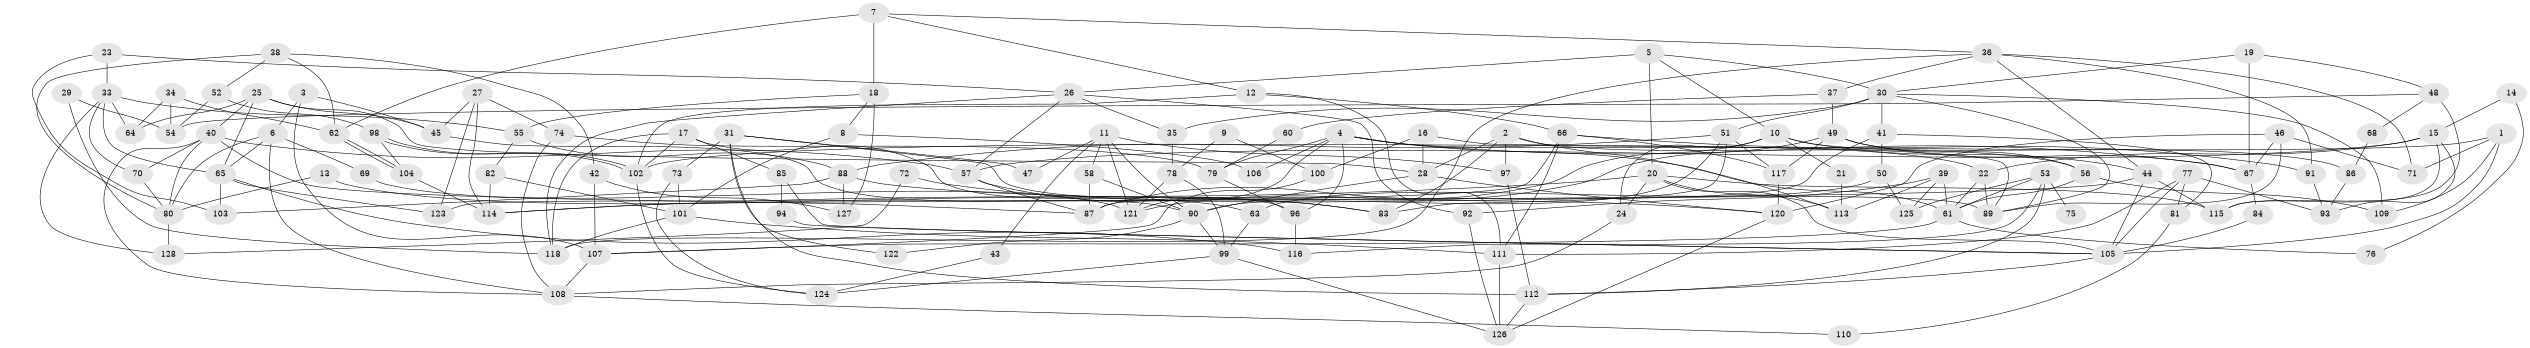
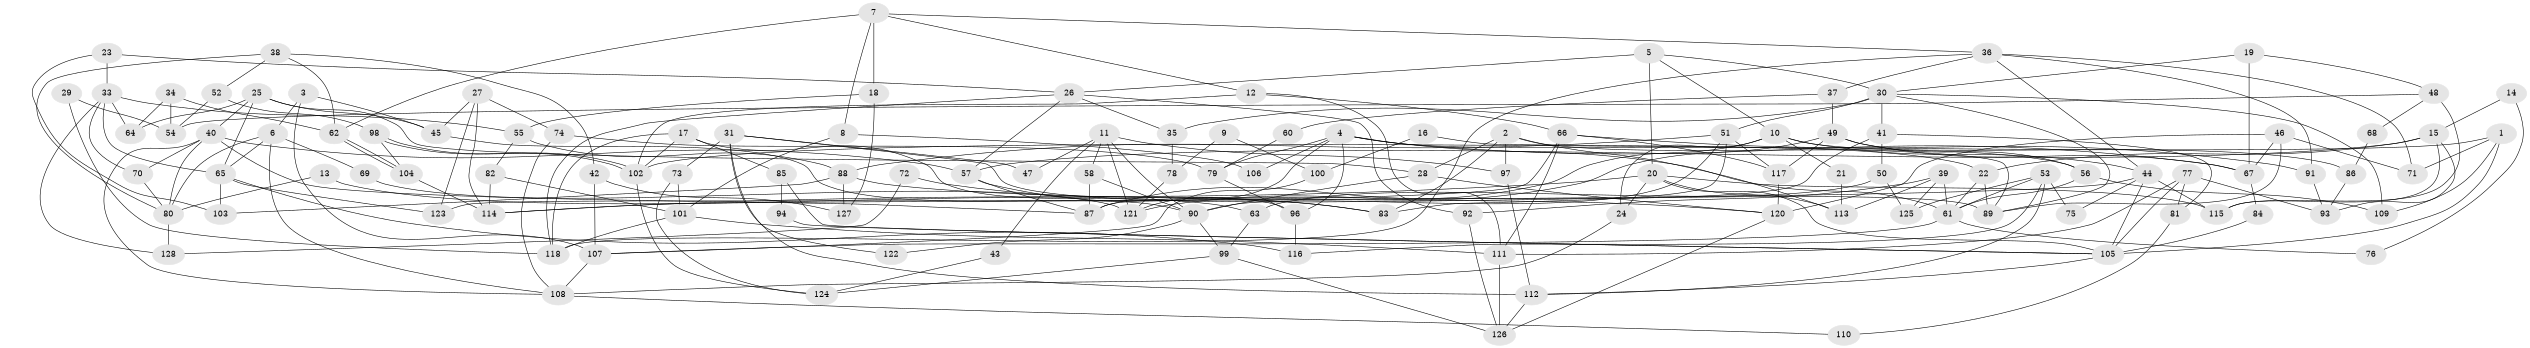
(858, 114) -> (856, 73)
(1423, 154) -> none
none -> (2104, 197)
(1218, 213) -> none
